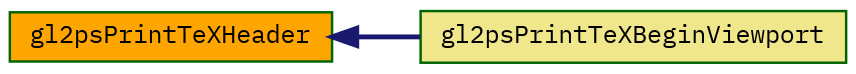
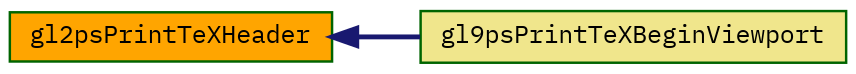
(633, 37) -> (633, 37)
